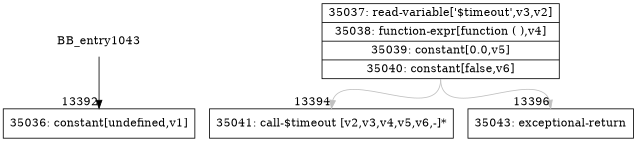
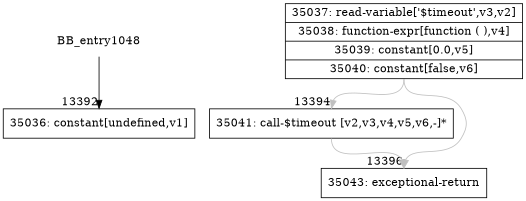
(99, 41) -> (99, 41)
none -> (364, 154)
